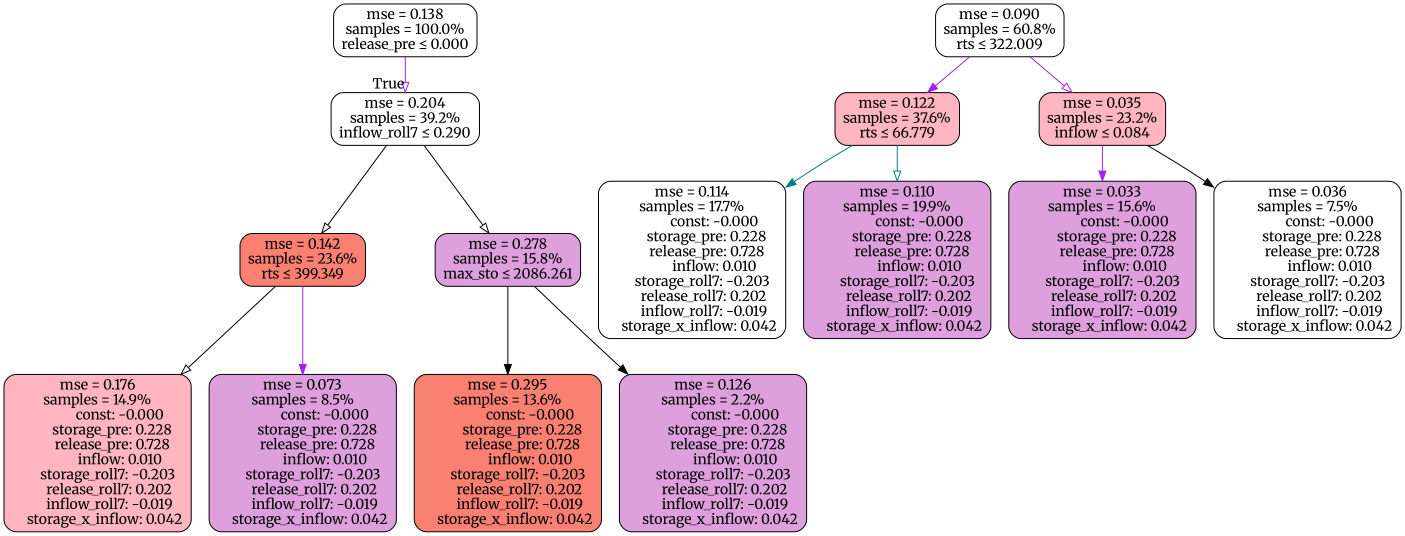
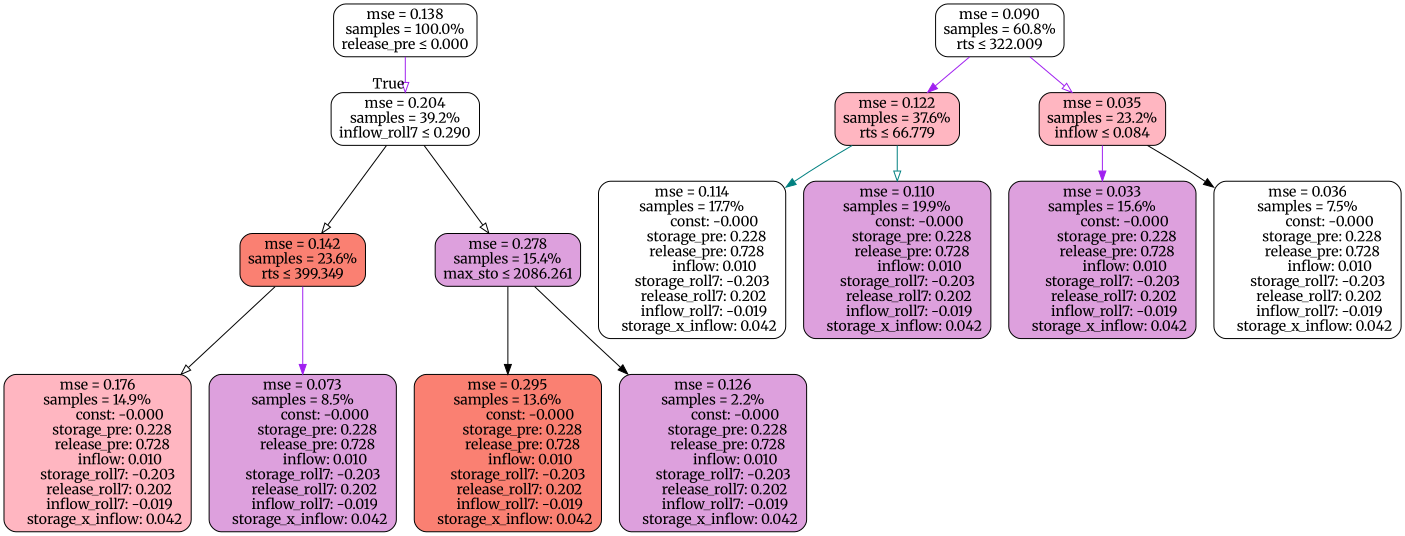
(508, 260) -> (508, 260)
